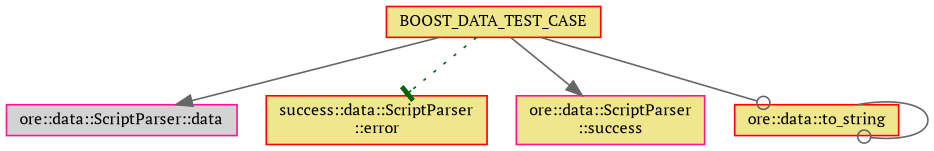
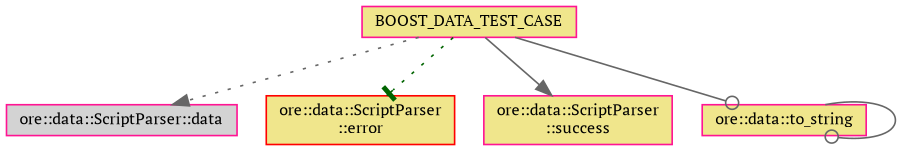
(494, 22) -> (469, 22)
(316, 69) -> (303, 69)
(377, 120) -> (360, 120)
(817, 120) -> (784, 120)
